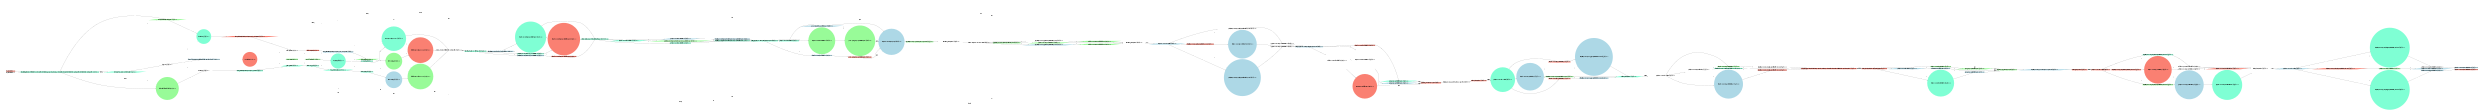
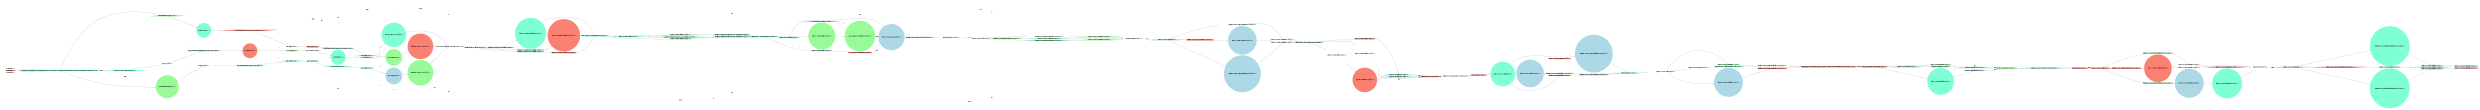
(313, 59) -> (313, 51)
none -> (11, 69)
